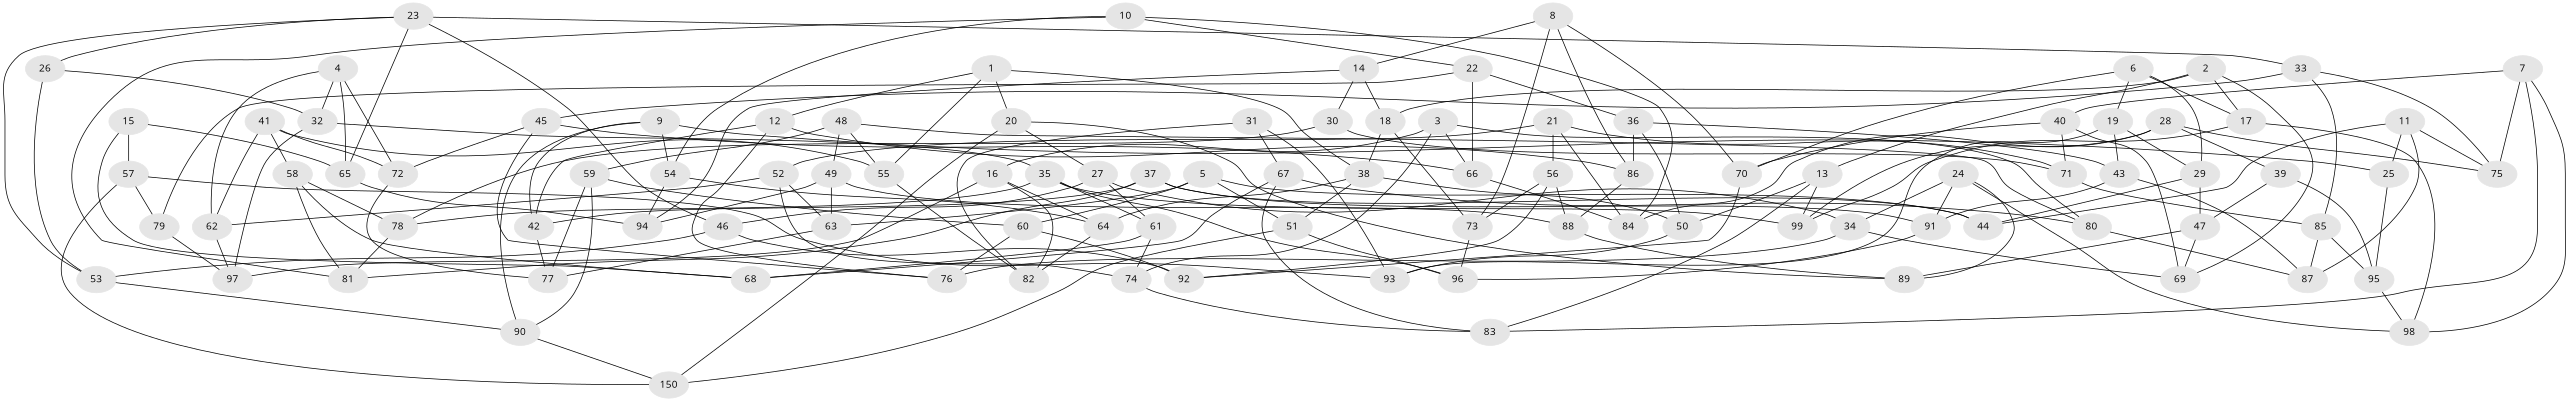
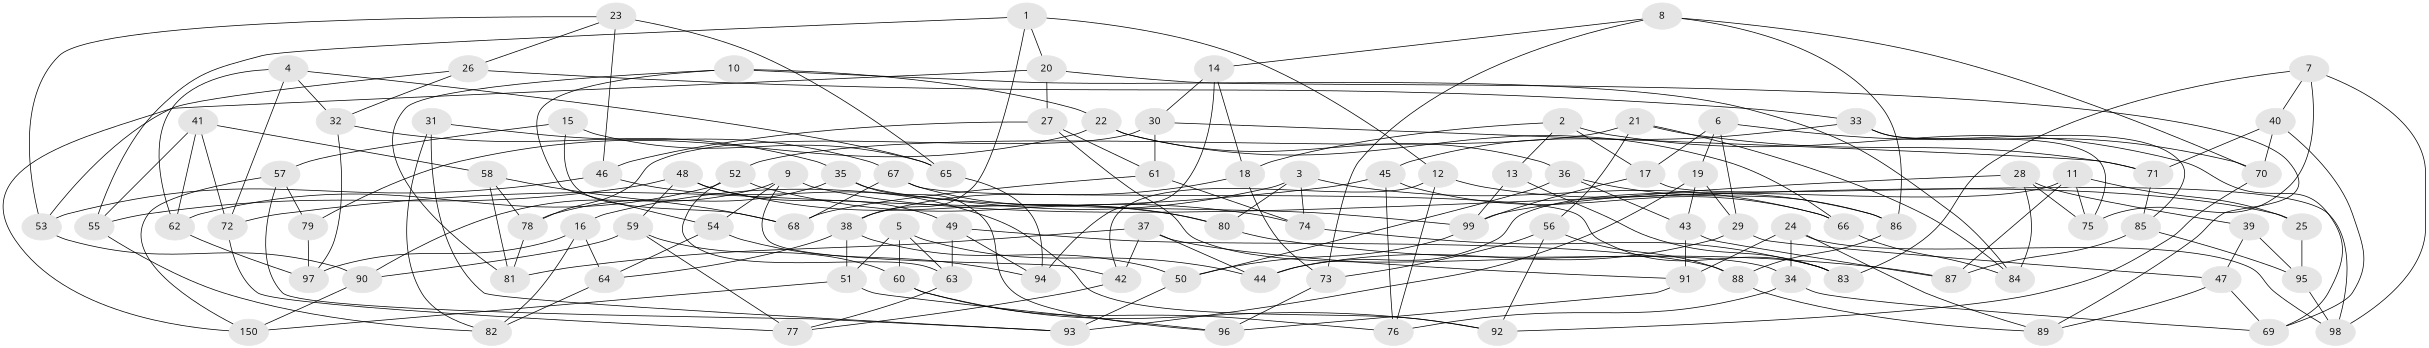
(1312, 35) -> (1163, 90)
(1101, 201) -> (1155, 148)
(1753, 202) -> (1340, 256)
